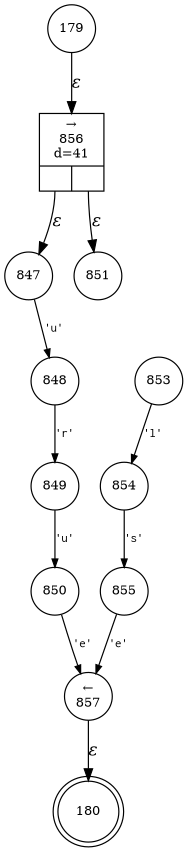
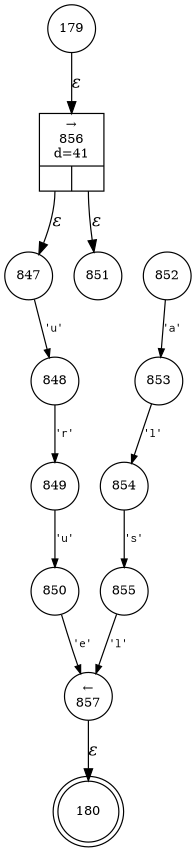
none -> (167, 276)
(118, 644) -> (118, 644)
